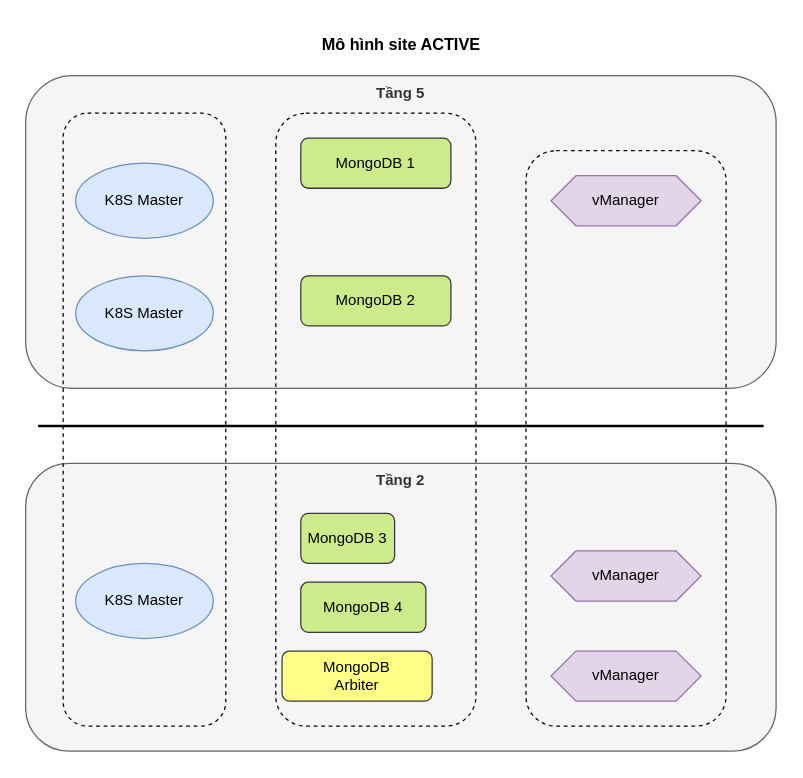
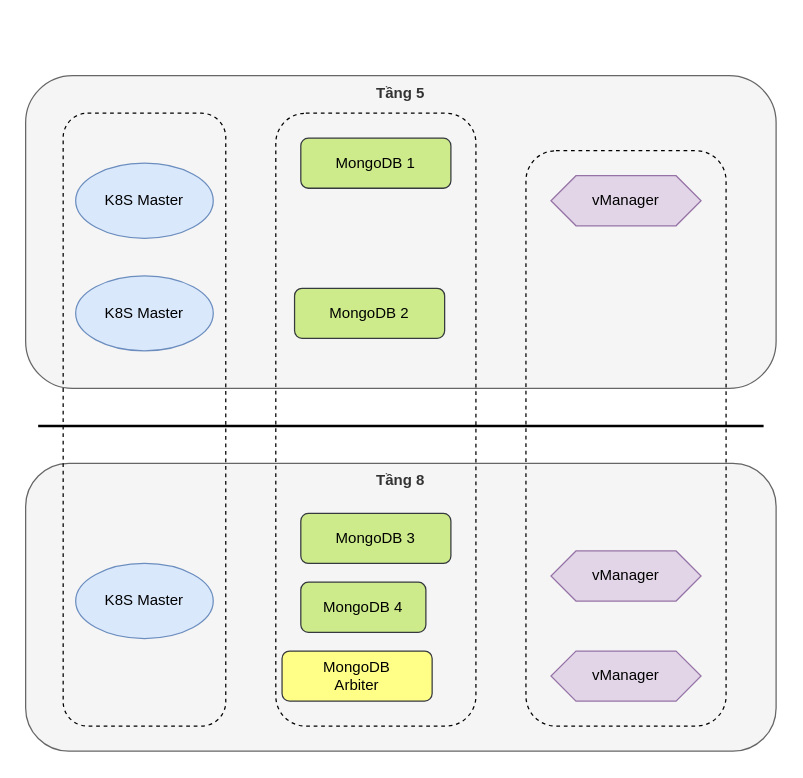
(401, 44) -> none
(376, 301) -> (369, 313)
(401, 481) -> (401, 481)
(348, 538) -> (376, 538)
